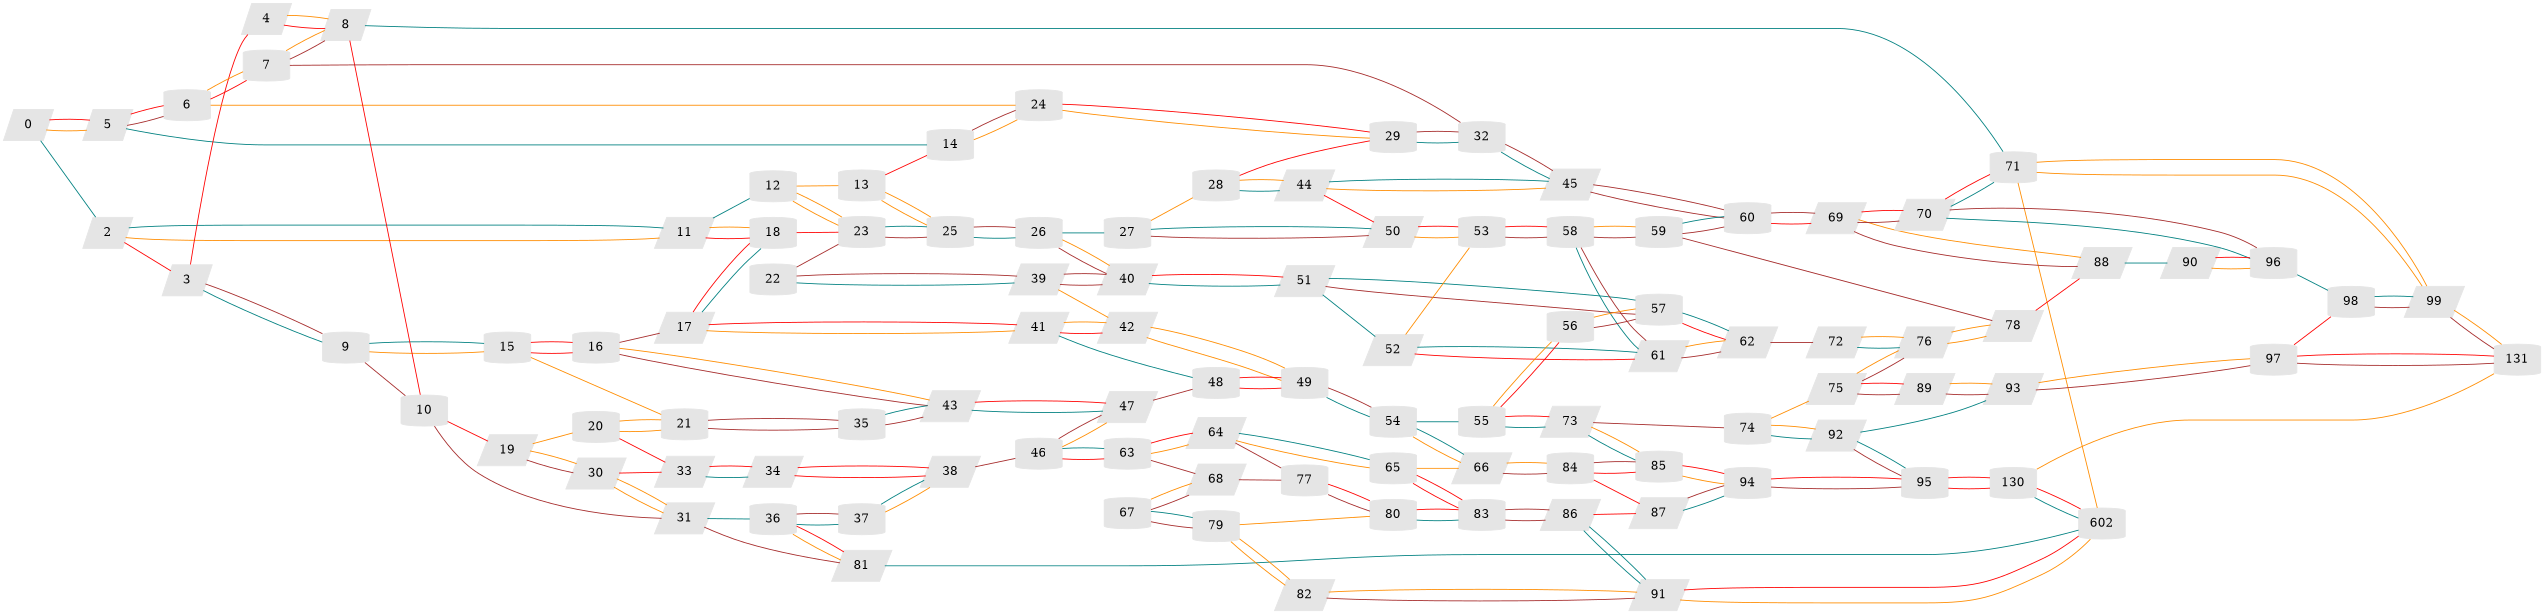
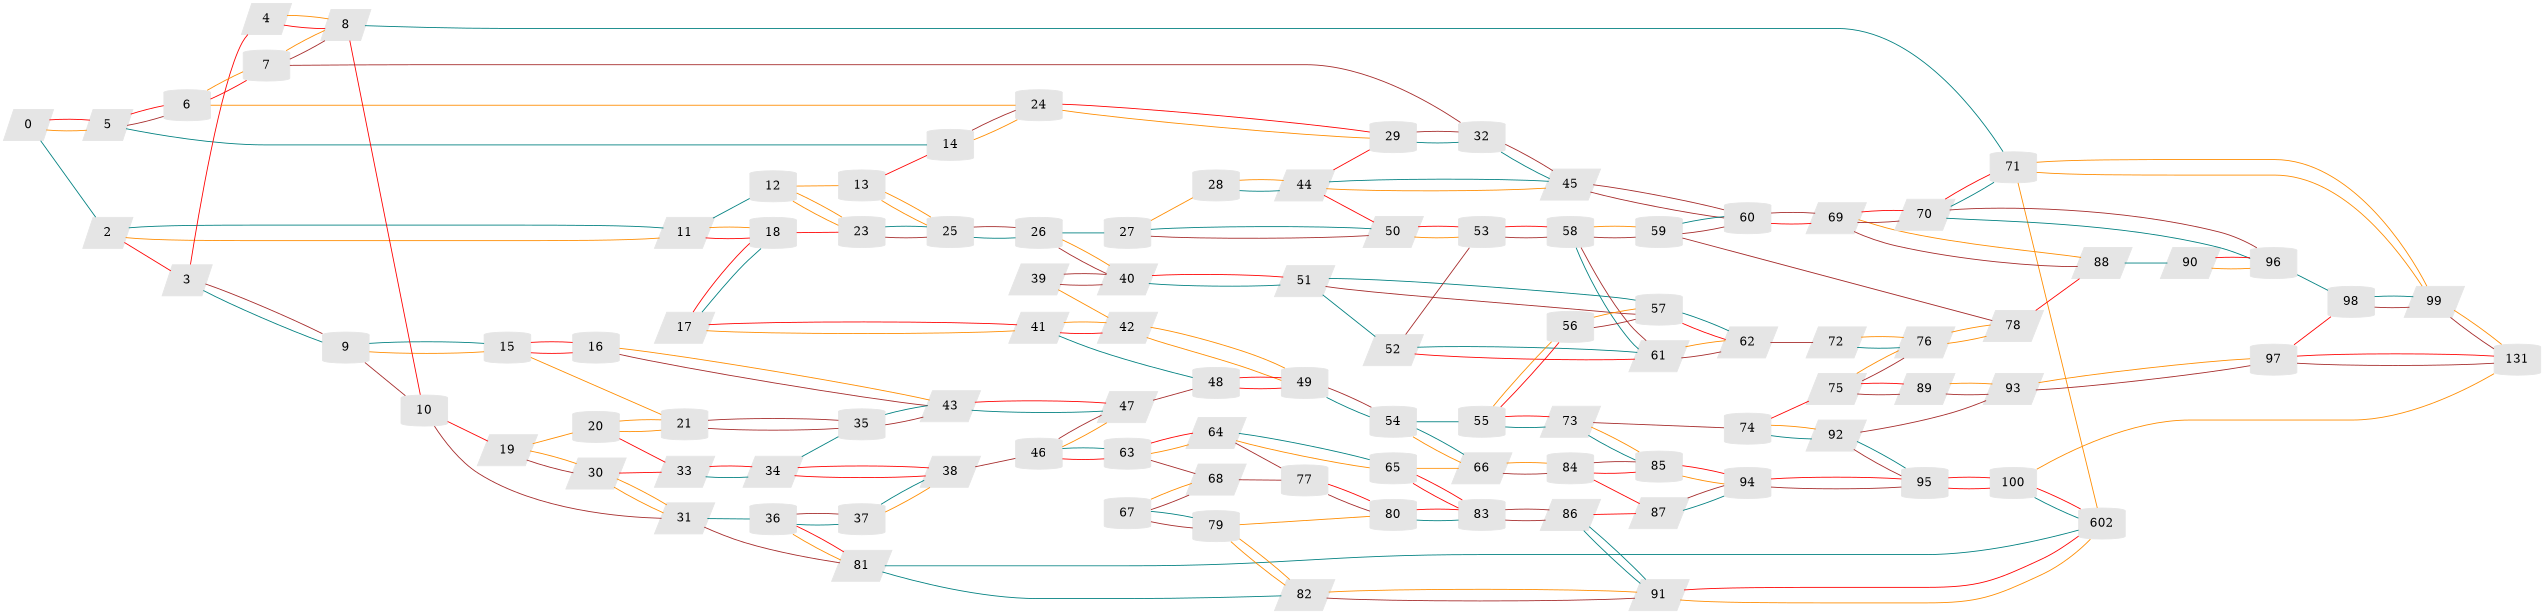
(1304, 155) -> (1352, 160)
(773, 279) -> none
(1437, 291) -> (1437, 291)
(640, 338) -> none
(1790, 410) -> (1790, 410)
(1924, 420) -> (1924, 420)
none -> (820, 447)
(2013, 483) -> (2013, 483)
none -> (1080, 599)
